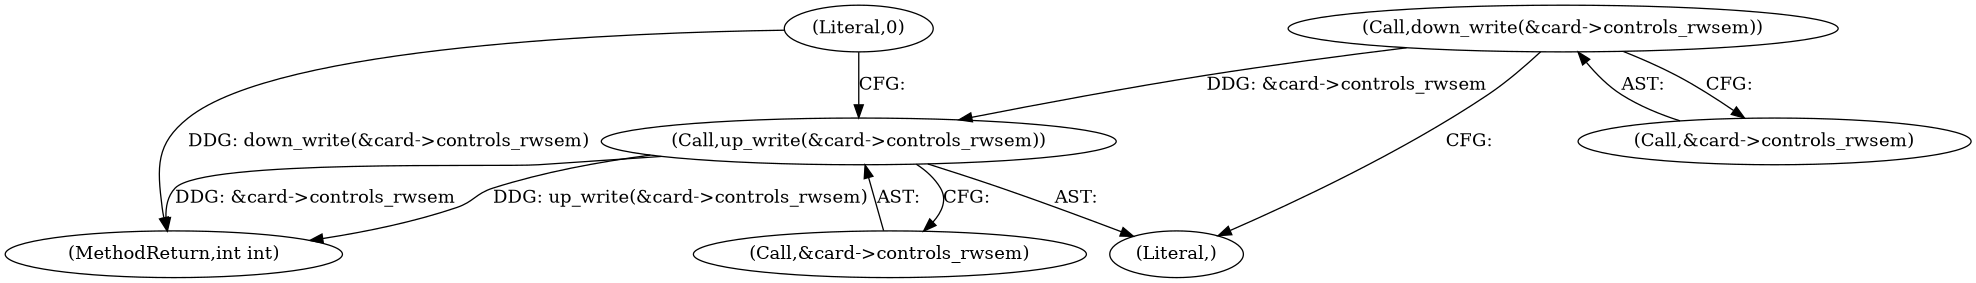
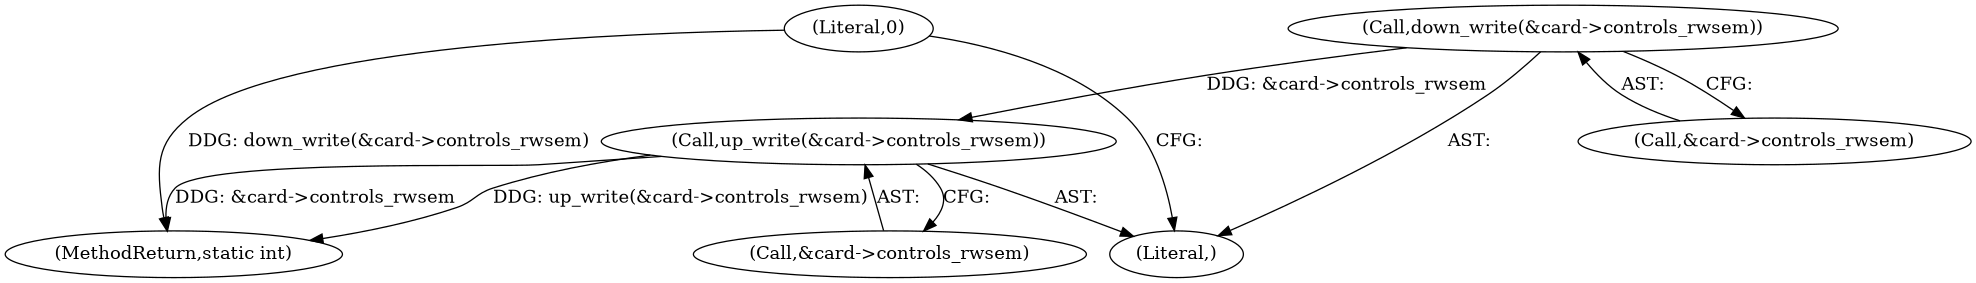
(859, 78) -> (1085, 86)
(1472, 141) -> (1472, 141)
(174, 254) -> (174, 254)
